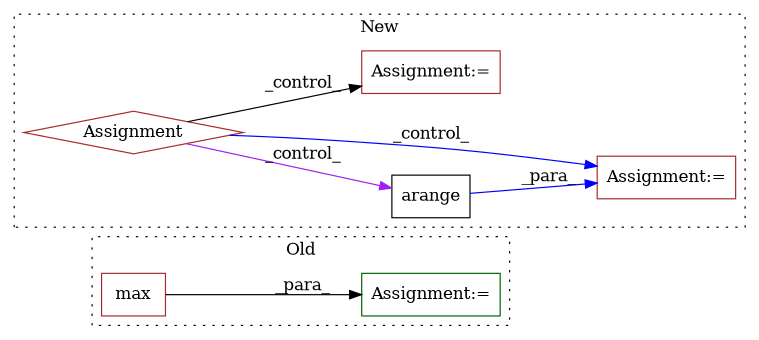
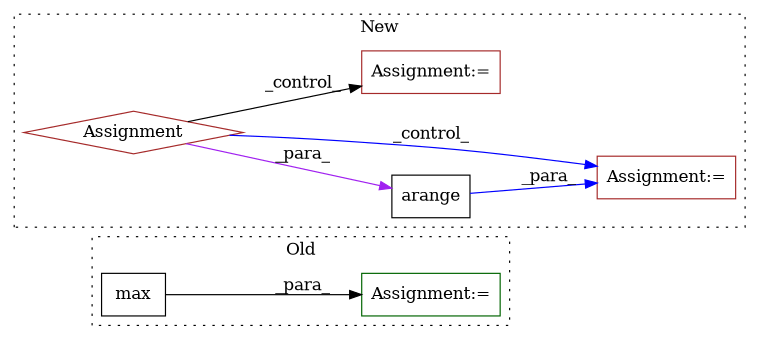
(303, 154) -> (303, 154)
(134, 295) -> (134, 295)
